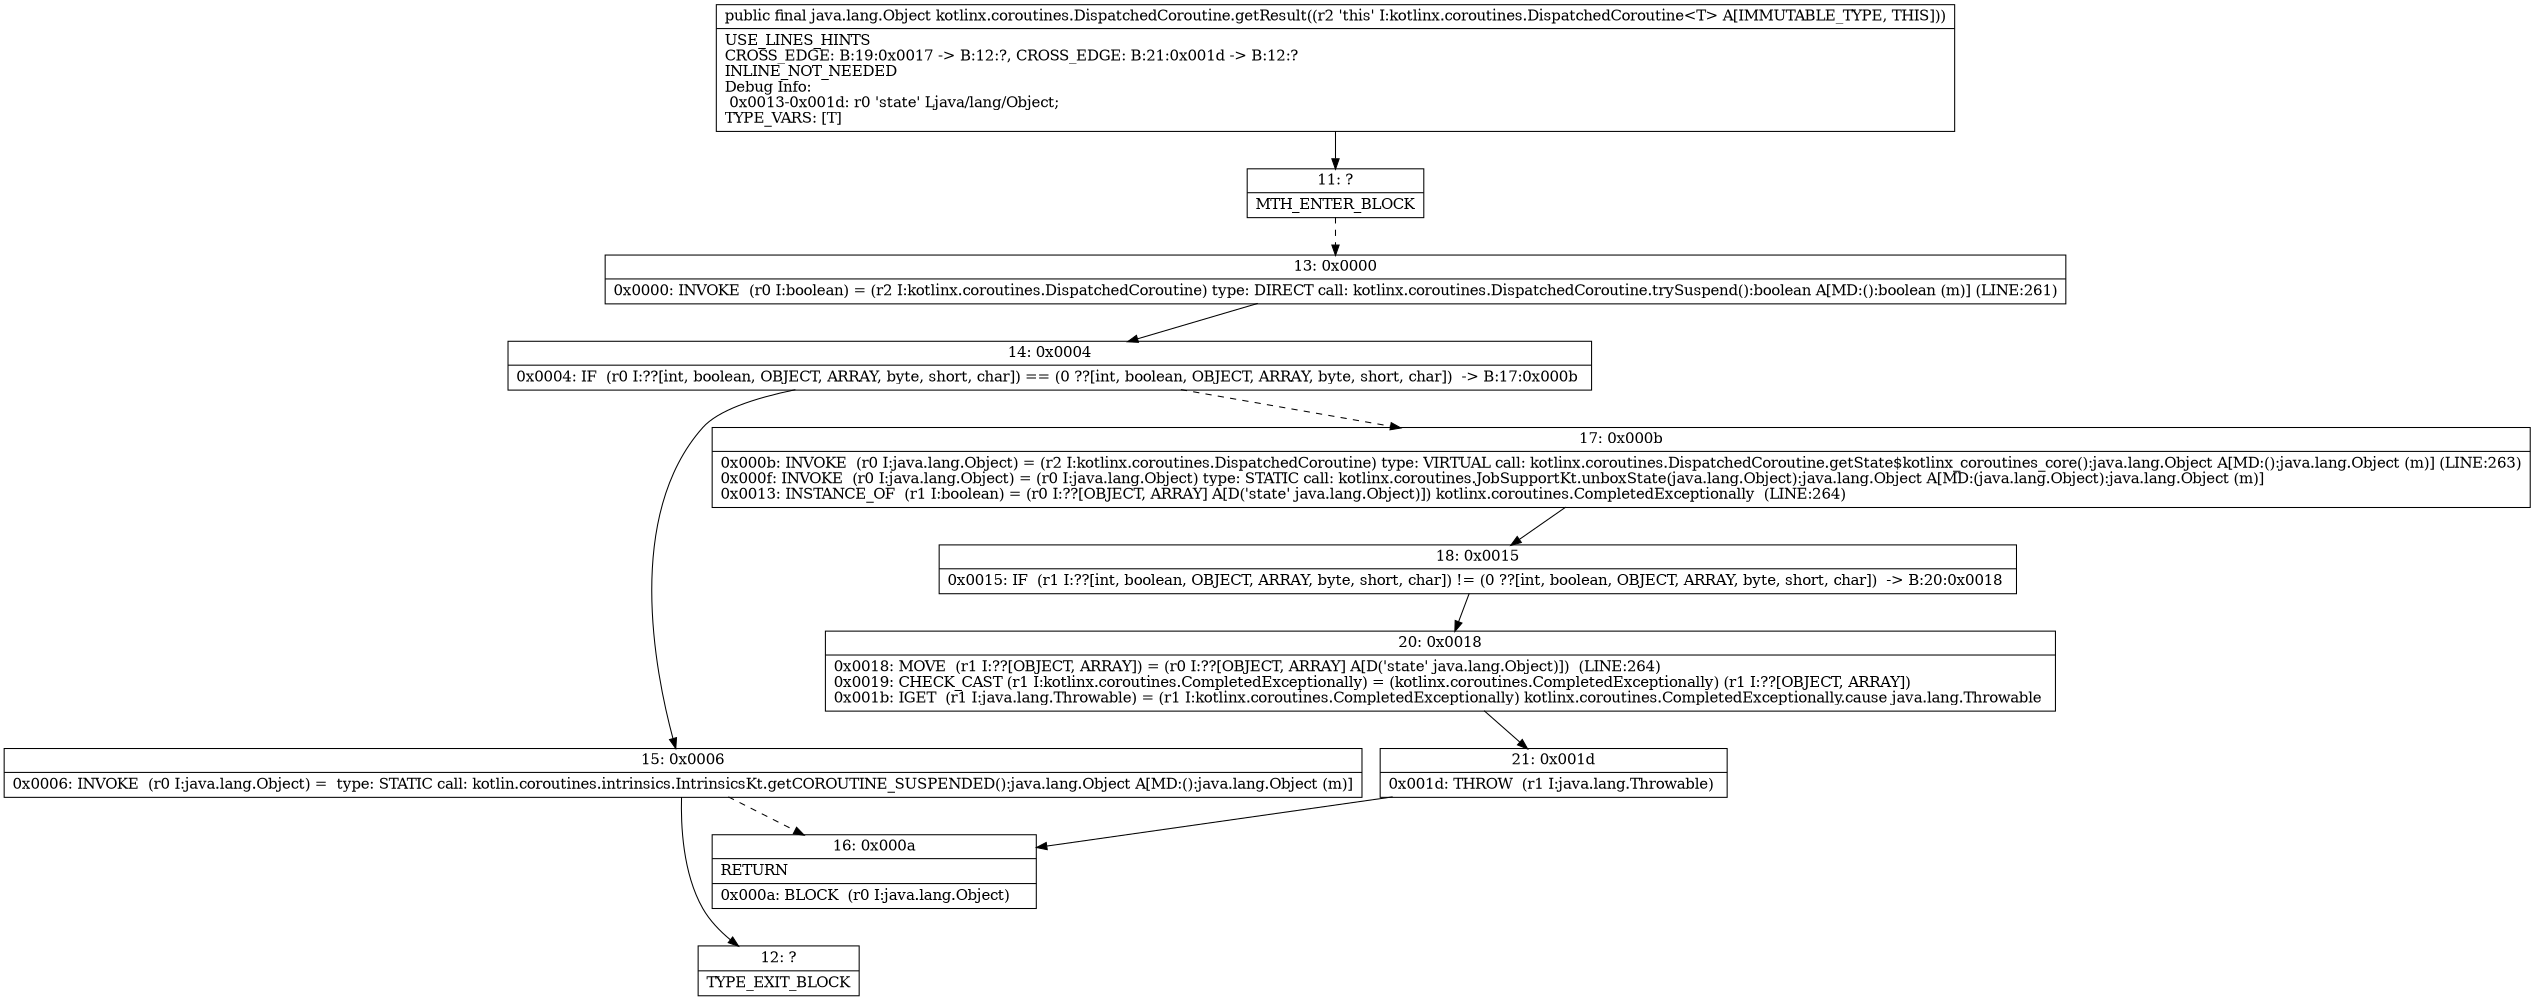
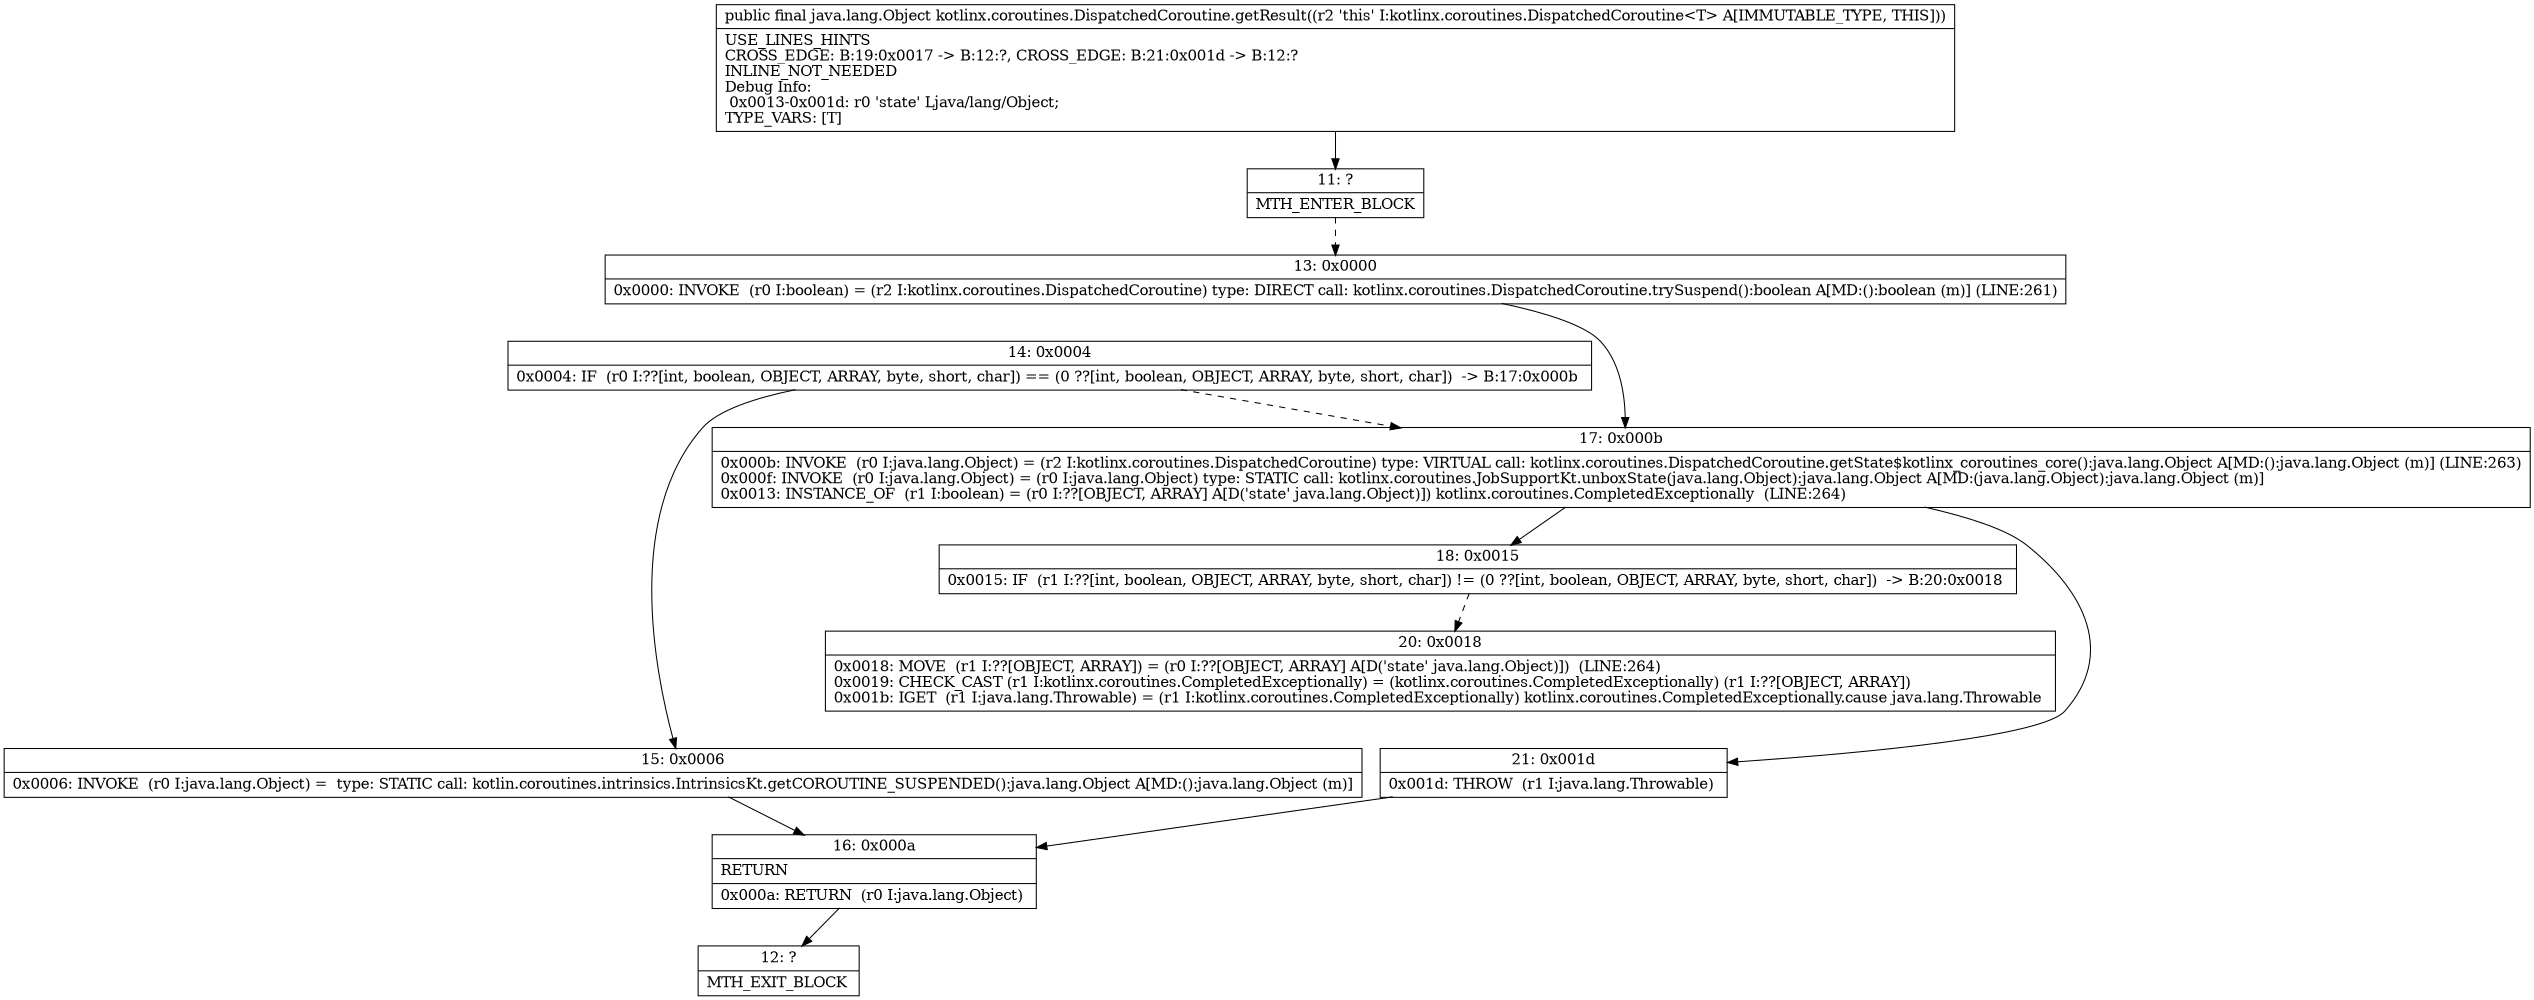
(1198, 321) -> (1590, 333)
(1464, 608) -> (1464, 608)
(1502, 726) -> (2053, 718)
(762, 814) -> (762, 814)
(690, 875) -> (824, 923)
(867, 896) -> (874, 896)
(779, 983) -> (777, 983)
